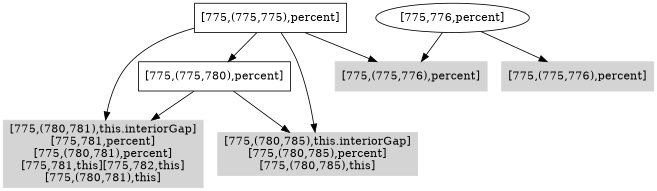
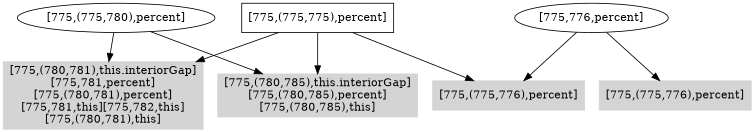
(245, 44) -> none
(214, 76) -> (116, 18)
